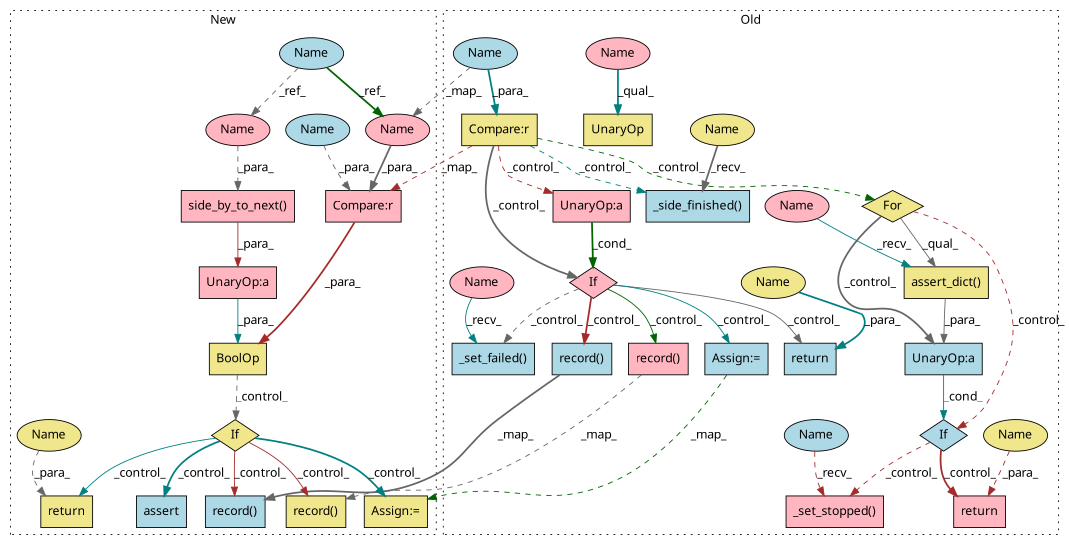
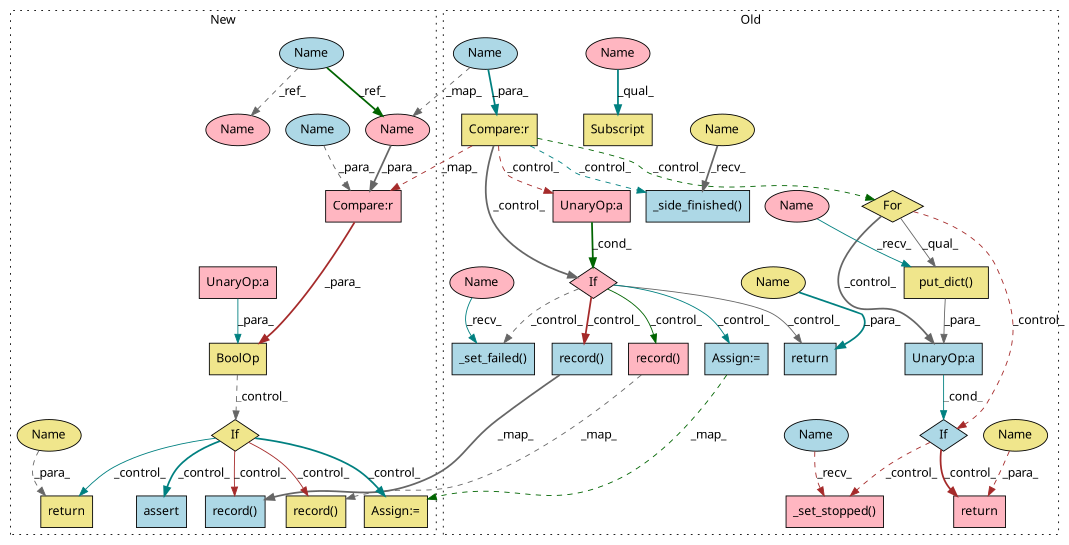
(618, 130) -> (618, 130)
(238, 206) -> none
(946, 283) -> (946, 283)
